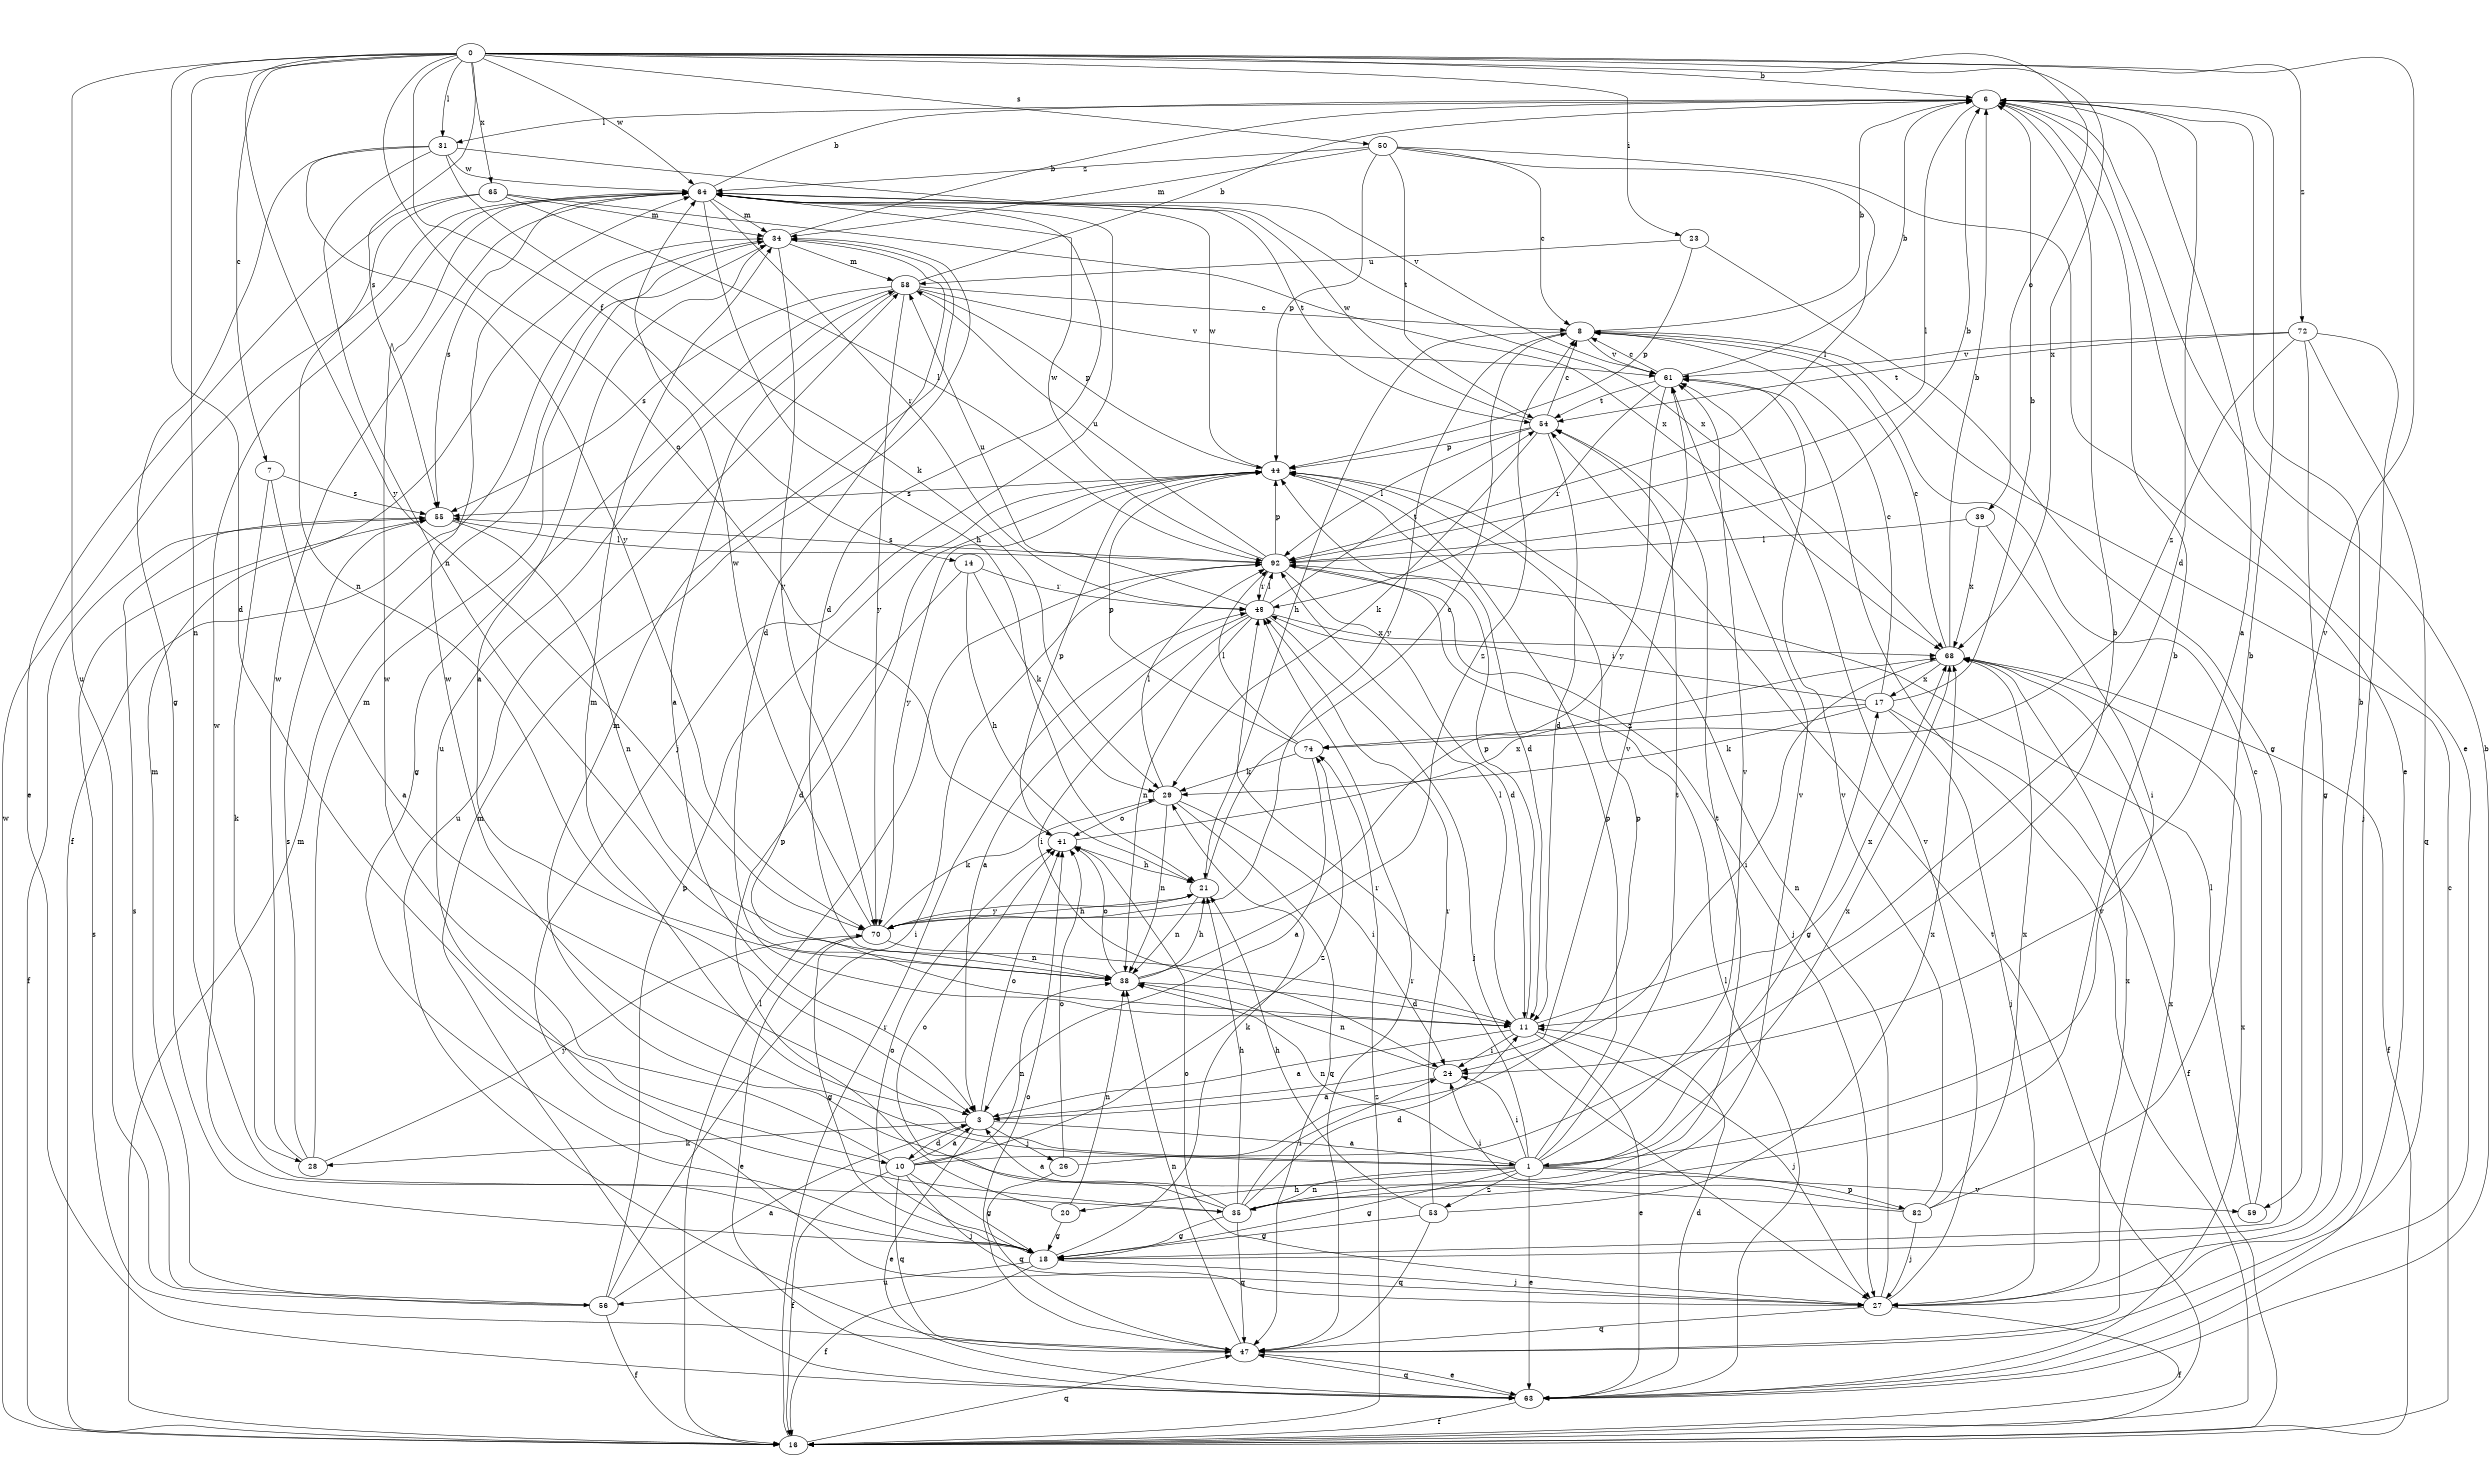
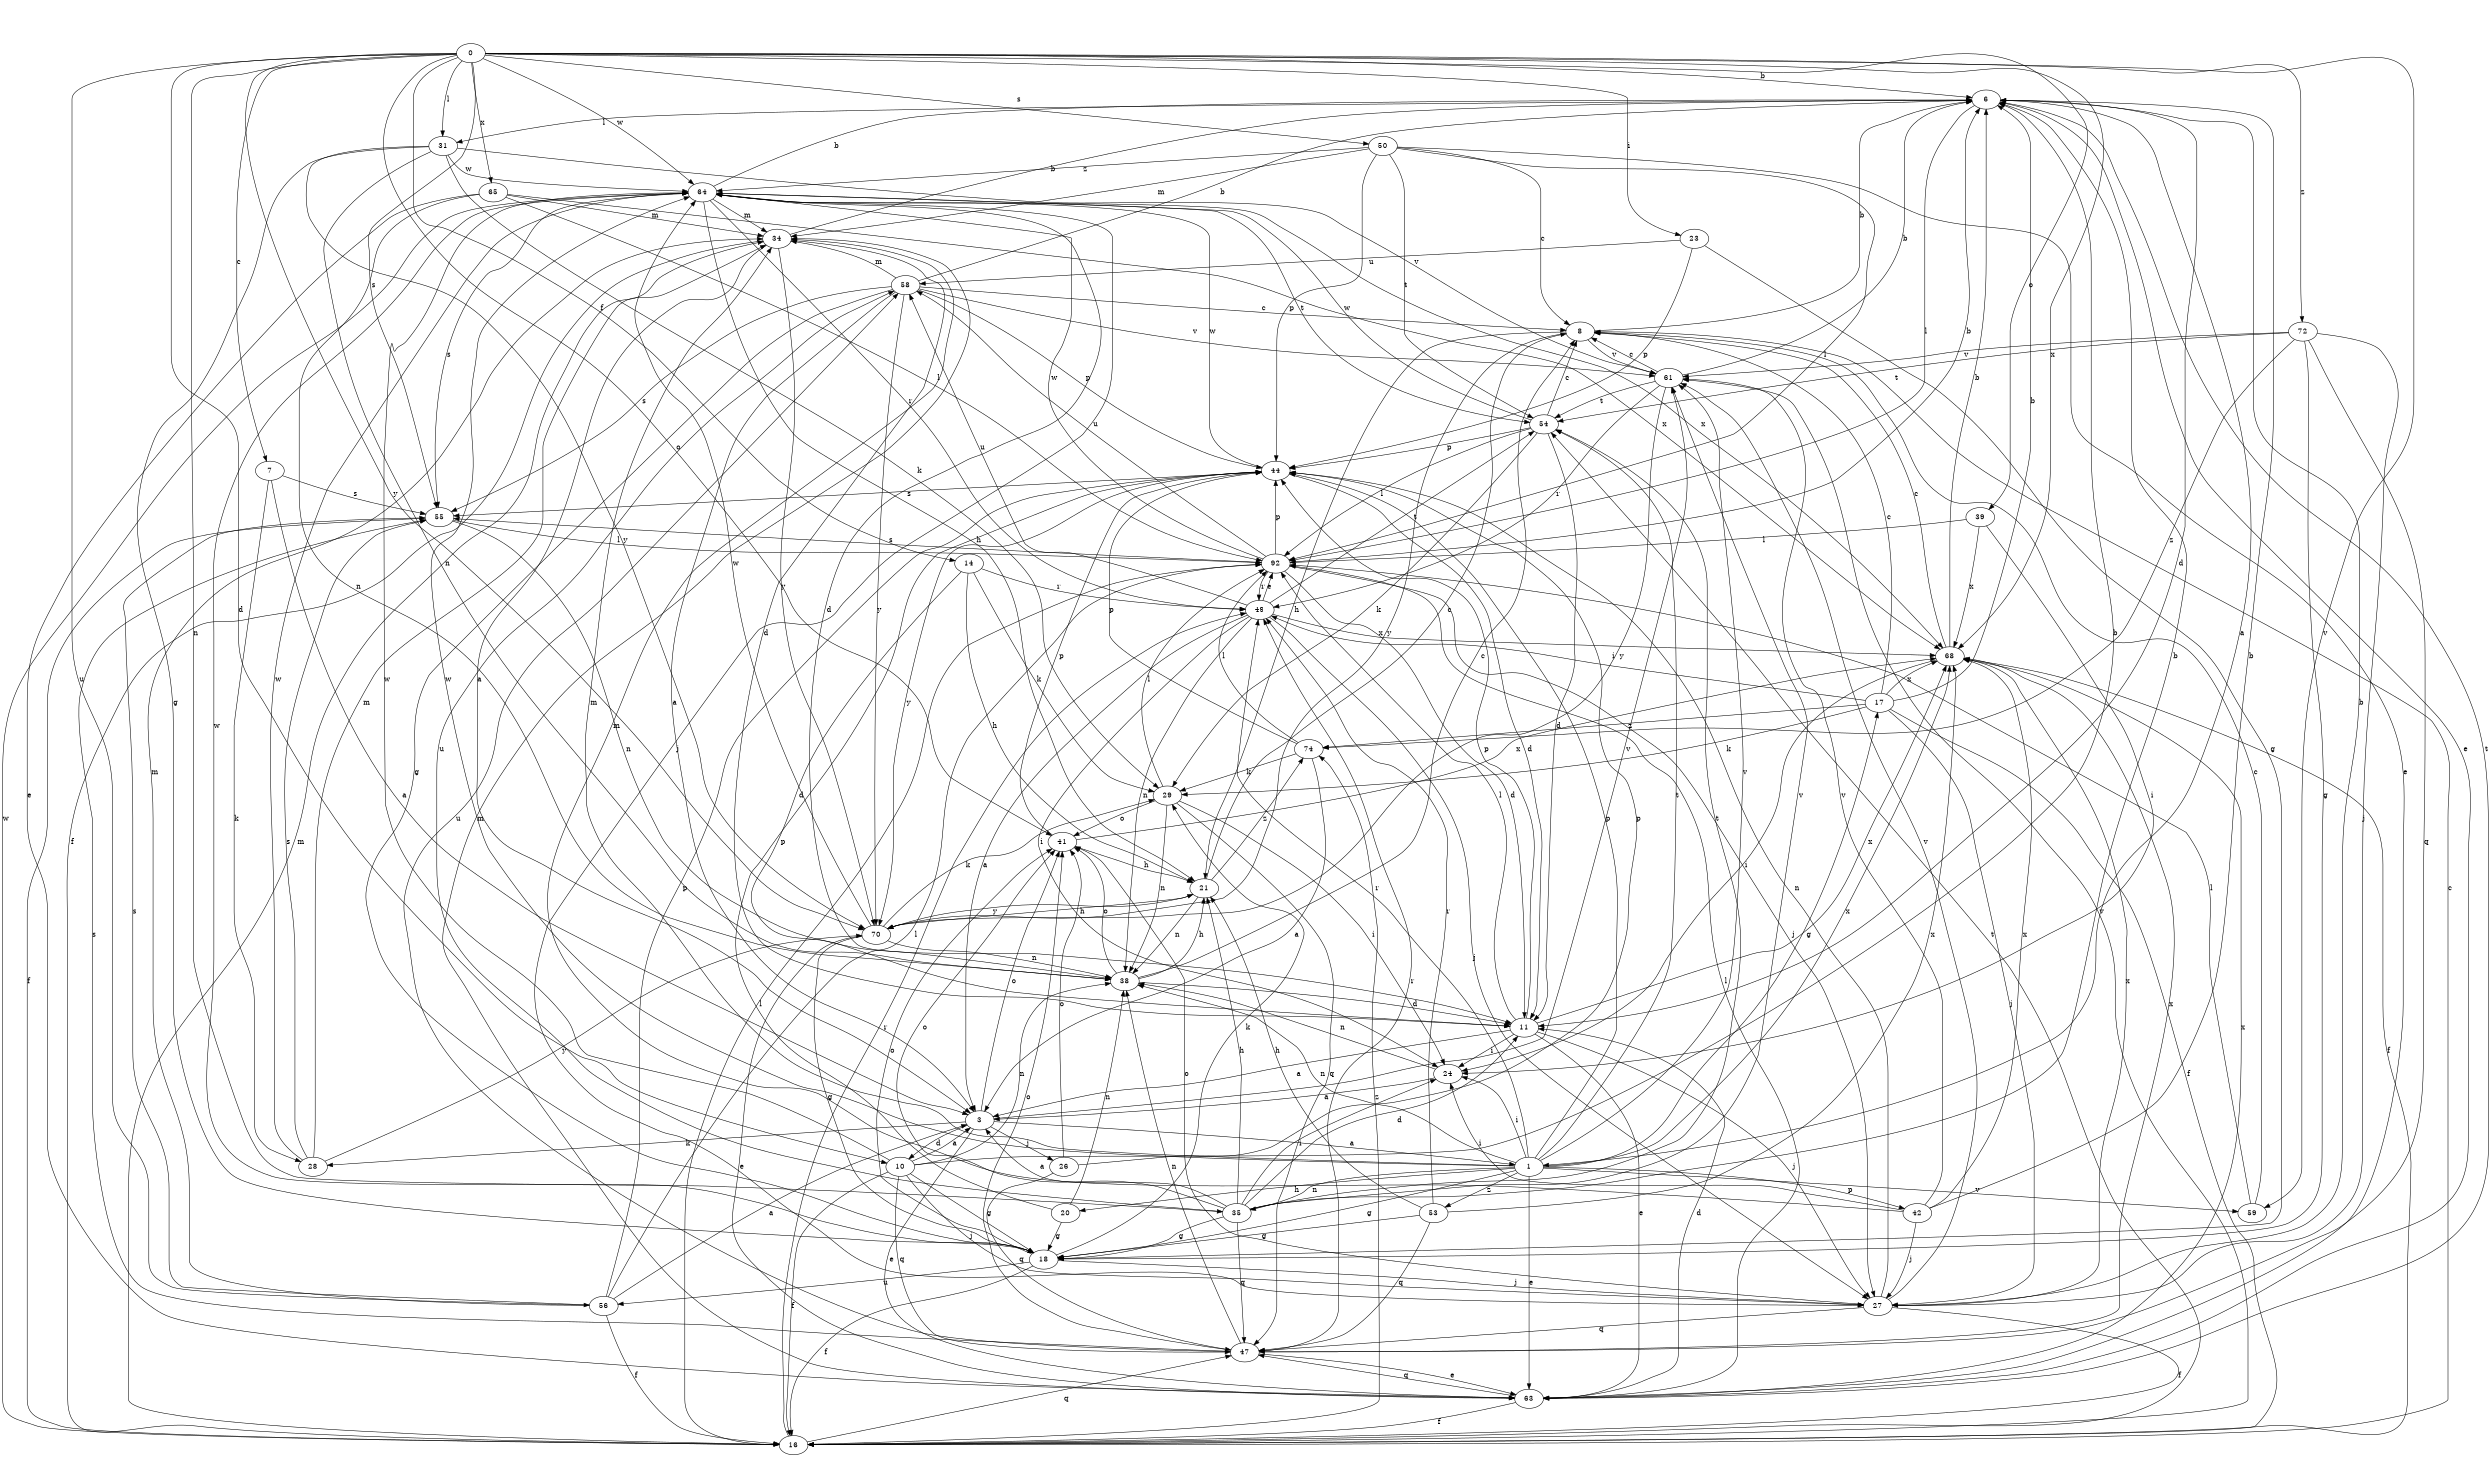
(839, 262) -> (848, 254)
(1270, 587) -> (1270, 587)
(1483, 656) -> (1483, 656)
(1918, 679) -> (1907, 676)
(2487, 749) -> (2487, 749)
(916, 935) -> (916, 935)
(1215, 1033) -> (1258, 823)
(1917, 1213) -> (1917, 1213)
